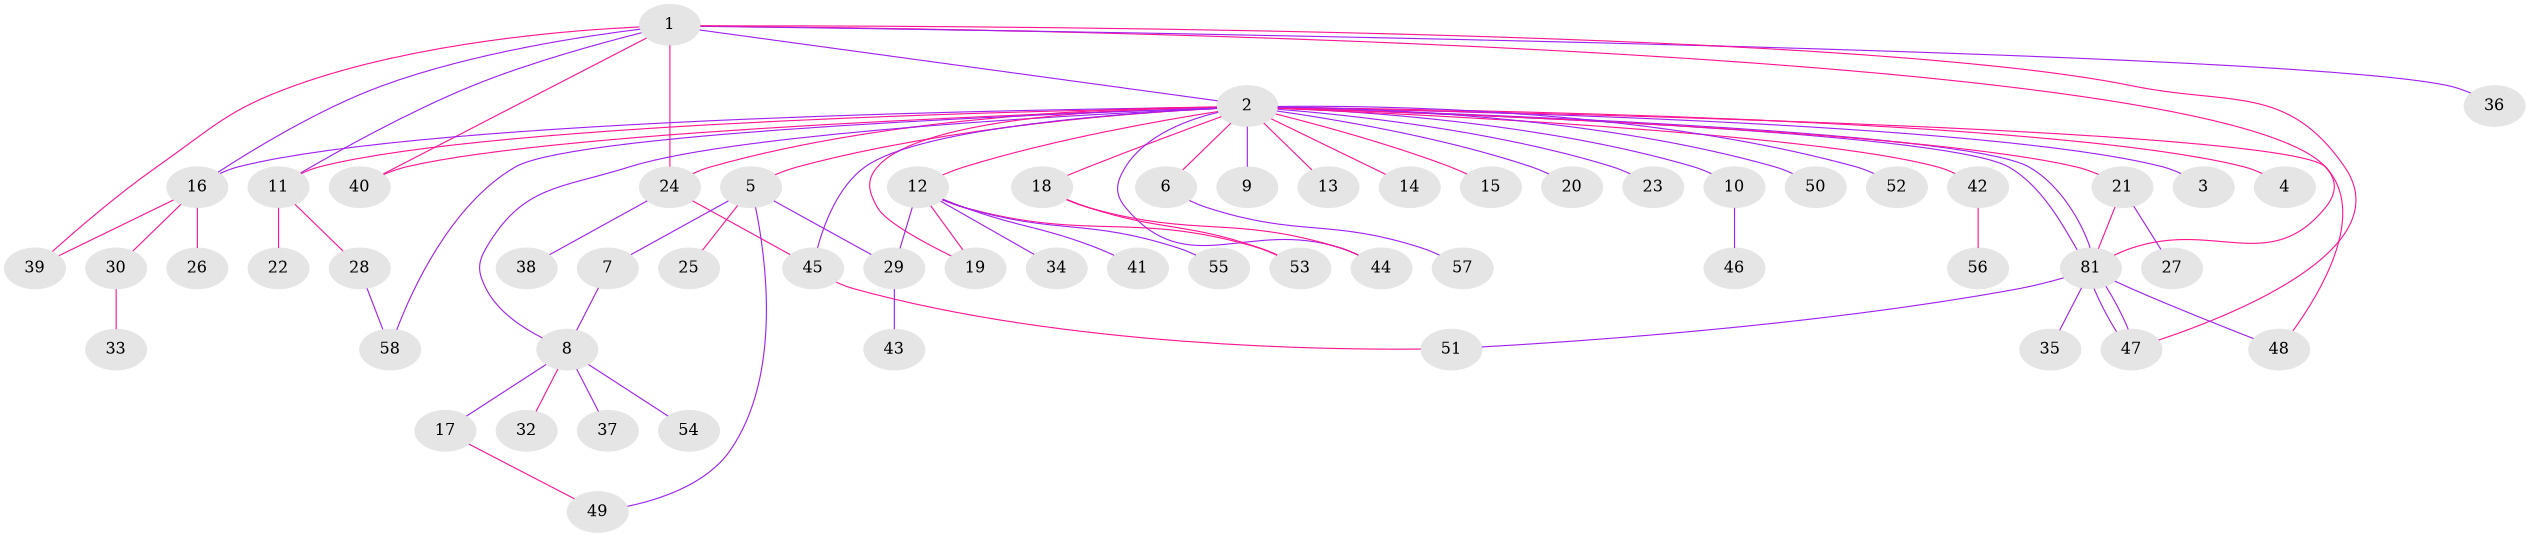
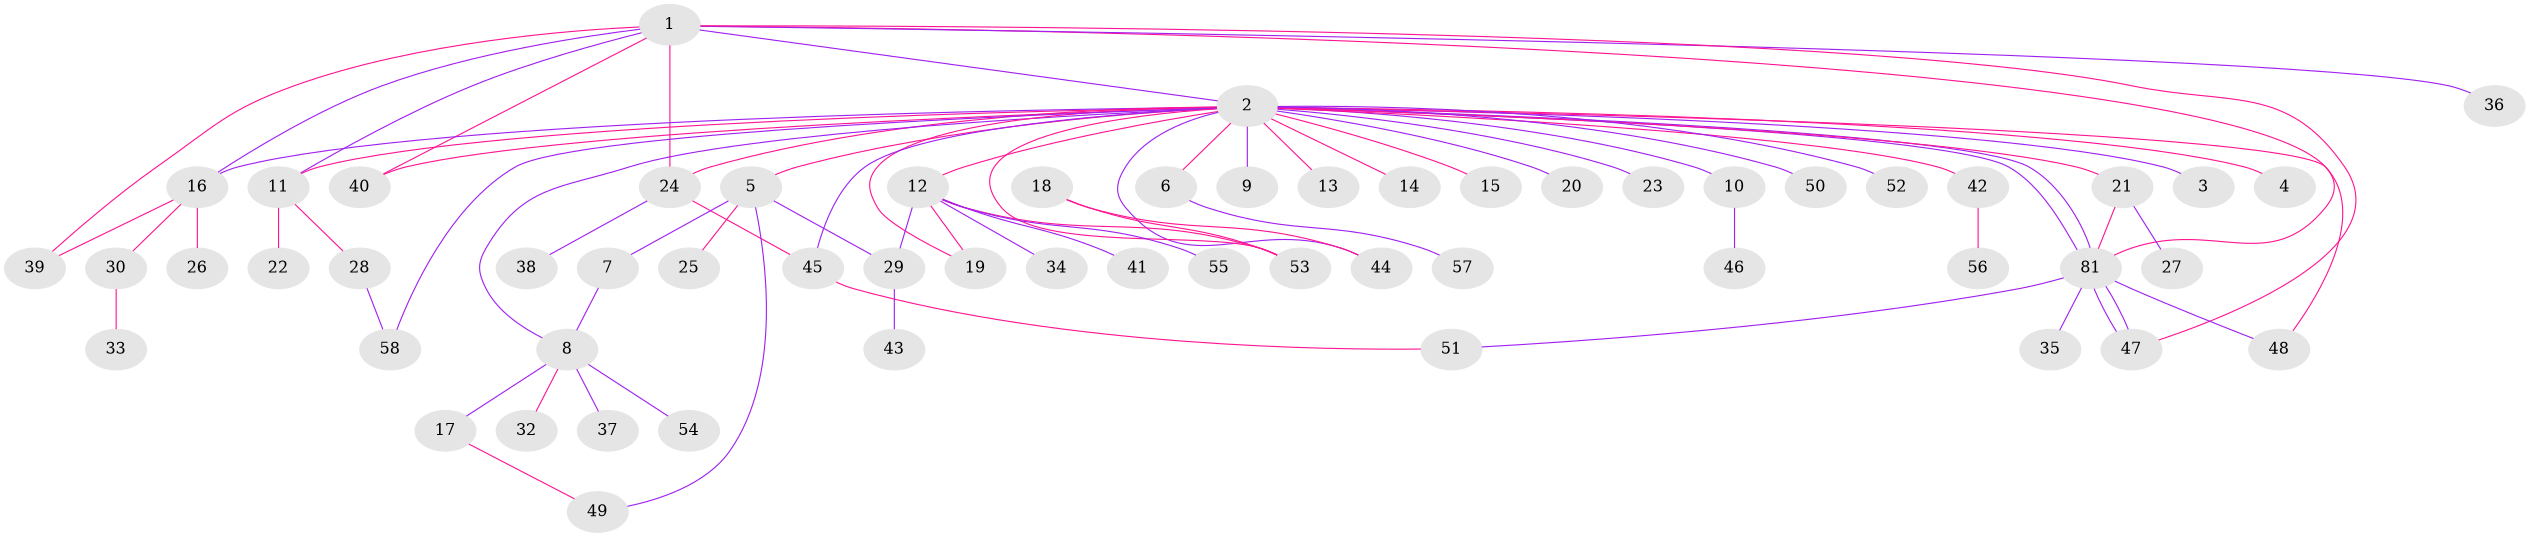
(1129, 151) -> (1004, 209)
